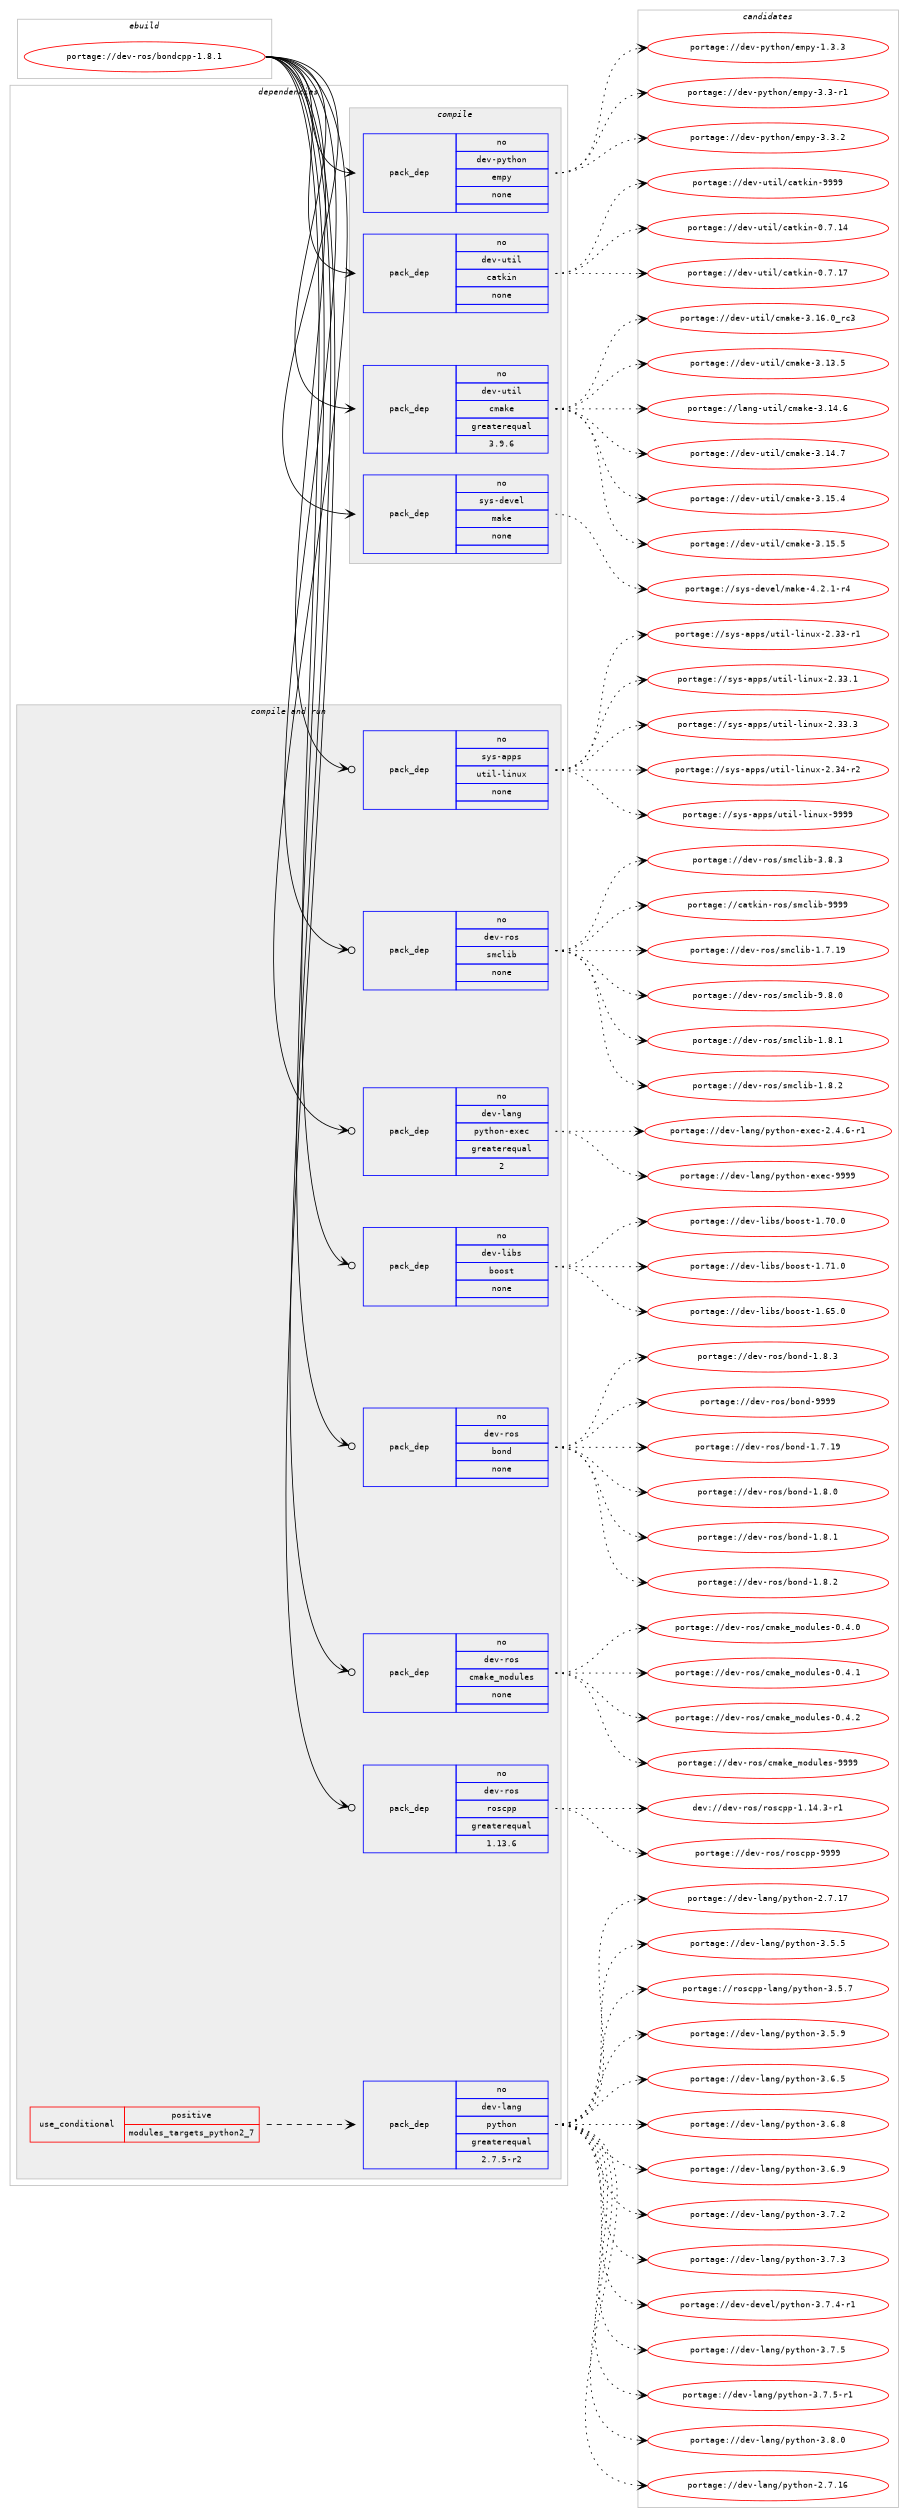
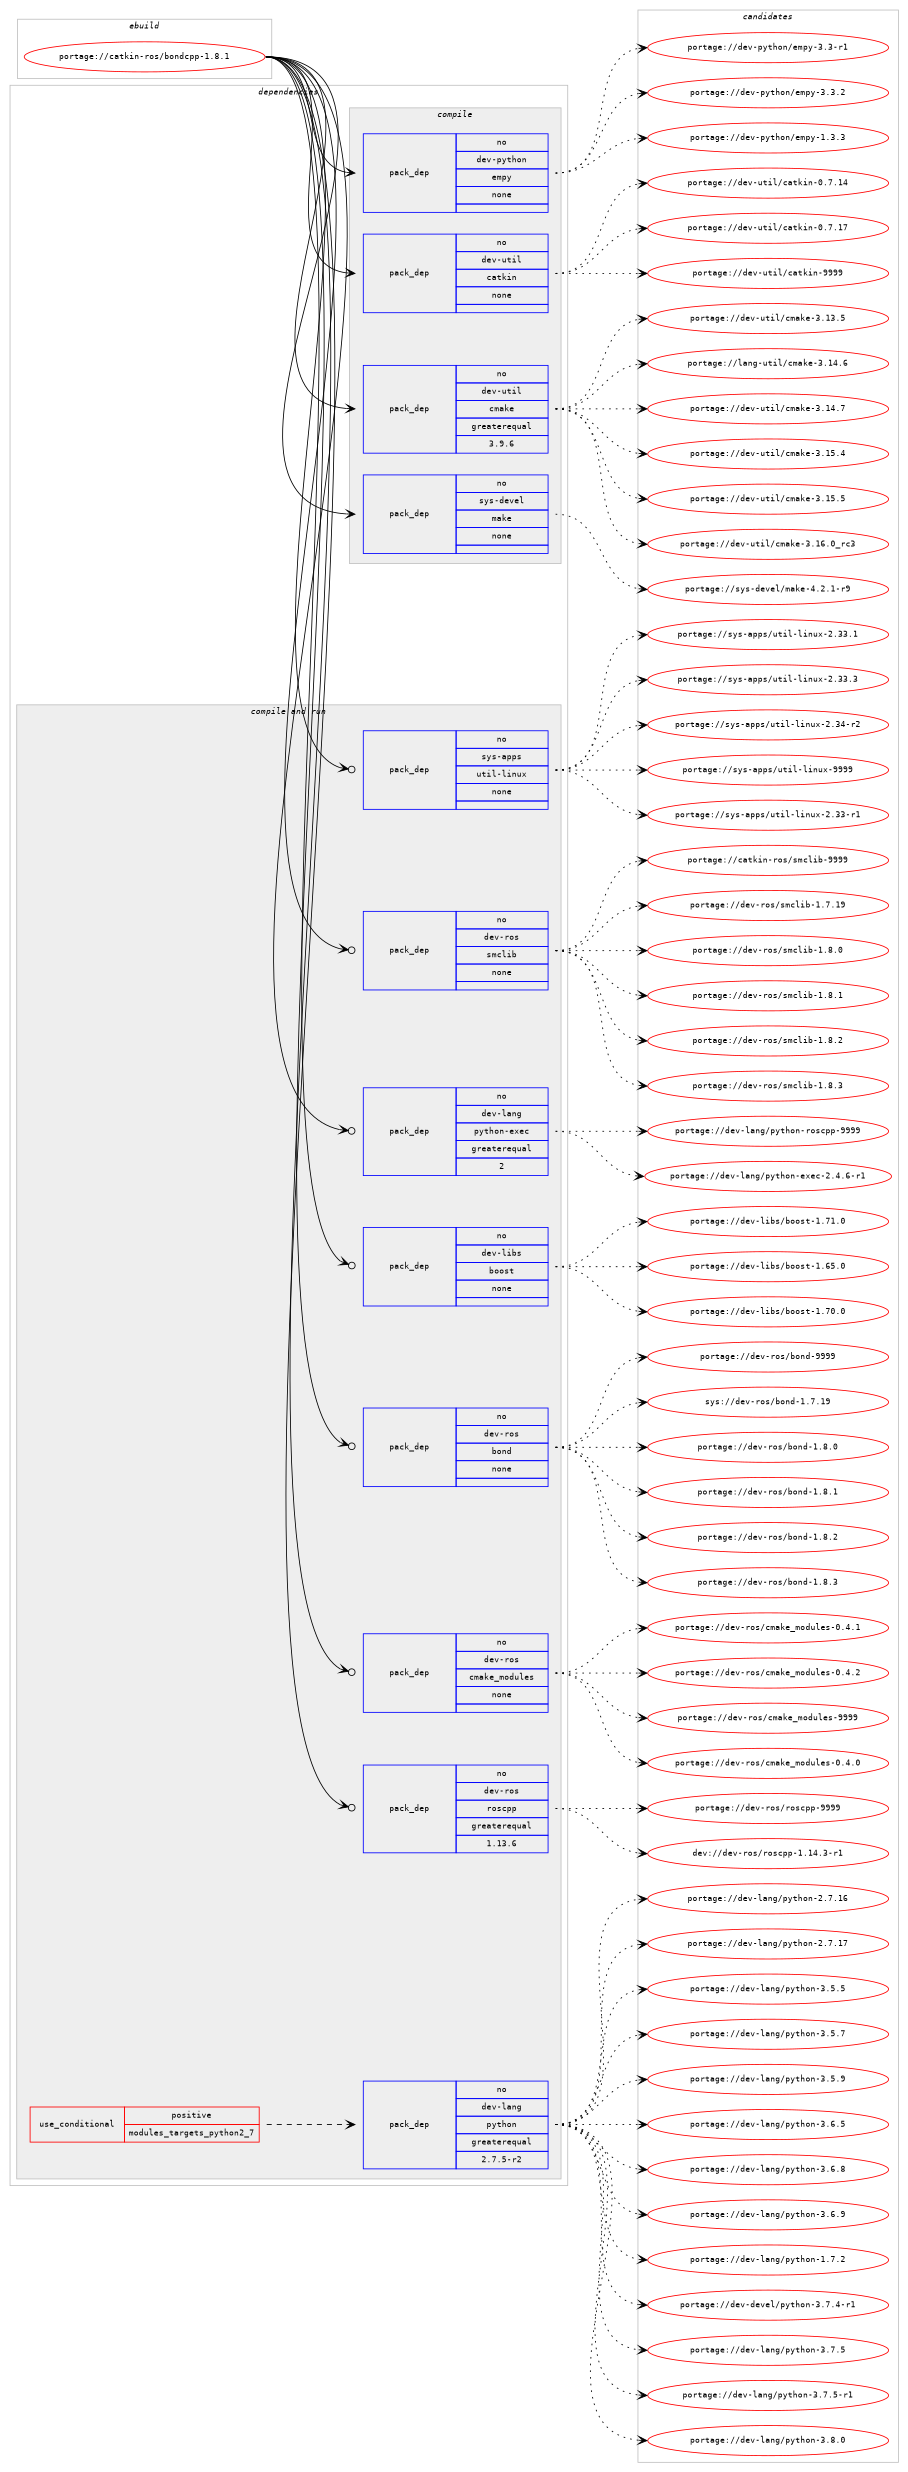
(145, 57) -> (145, 57)
(768, 589) -> (768, 589)
(768, 860) -> (768, 1086)
(768, 996) -> (768, 951)
(768, 1176) -> (768, 1131)
(768, 1447) -> (768, 1402)
(768, 1989) -> (768, 2034)
(768, 2215) -> (768, 2260)
(768, 2260) -> none
